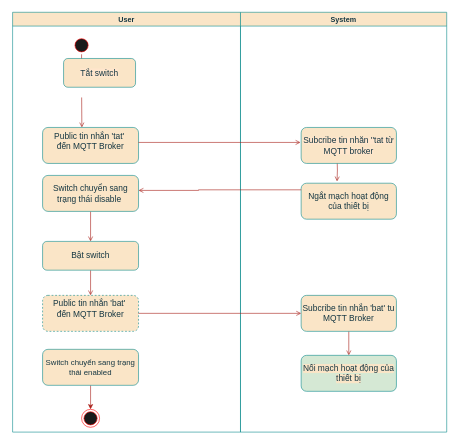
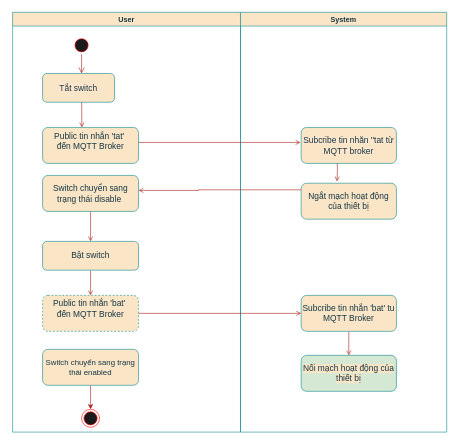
(99, 73) -> (78, 88)
